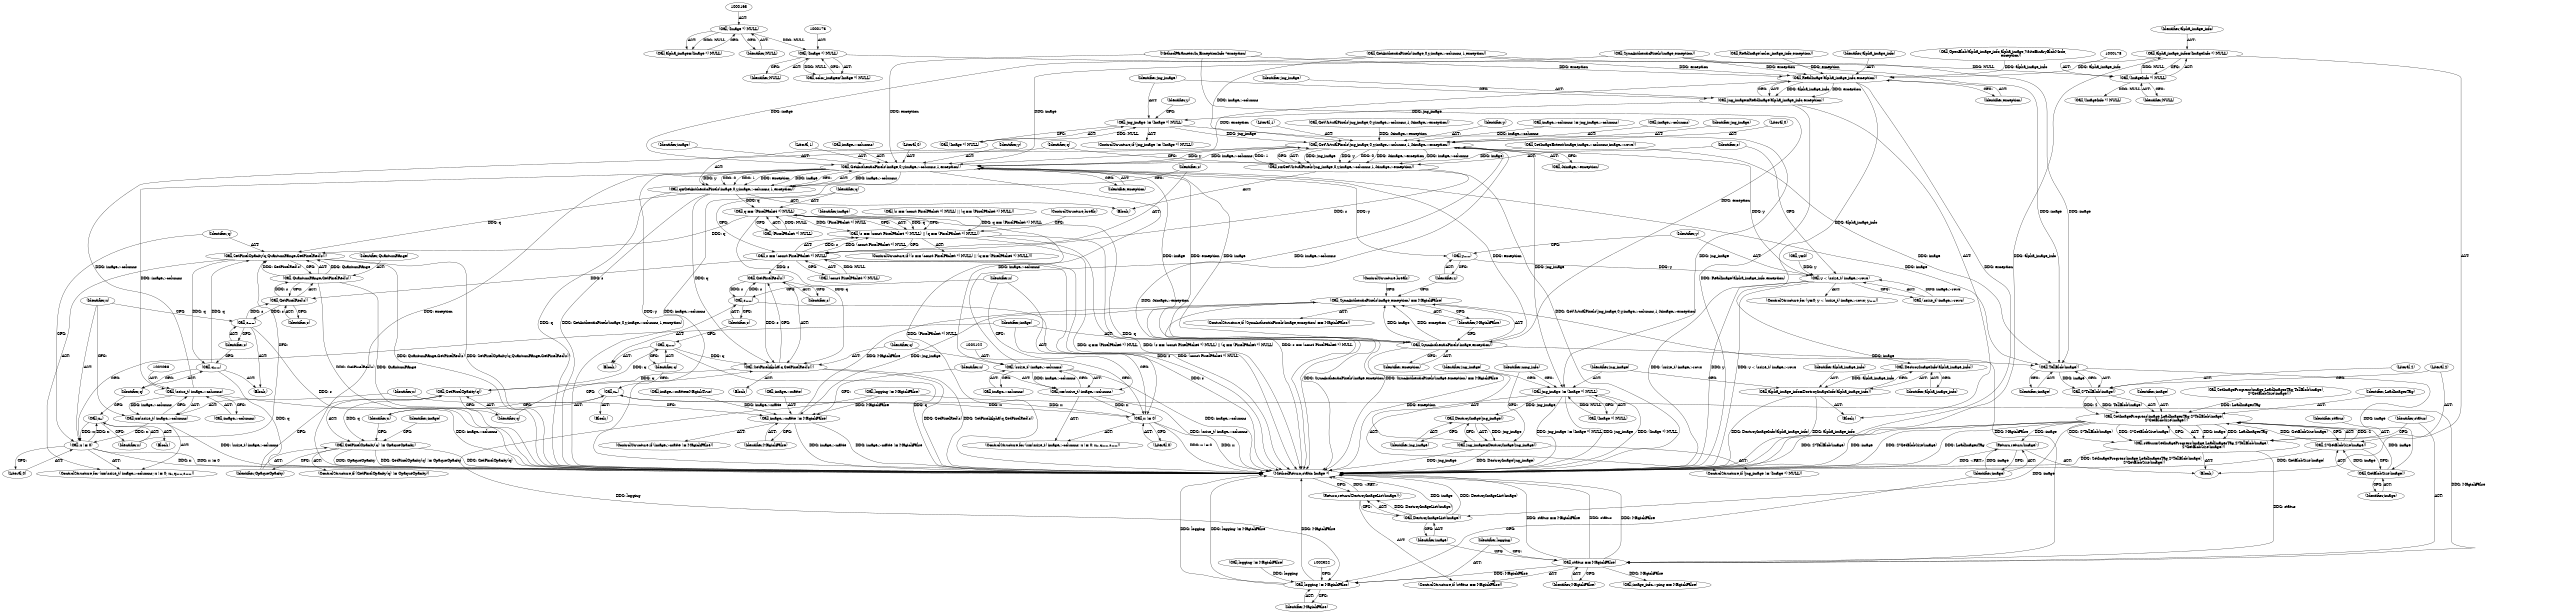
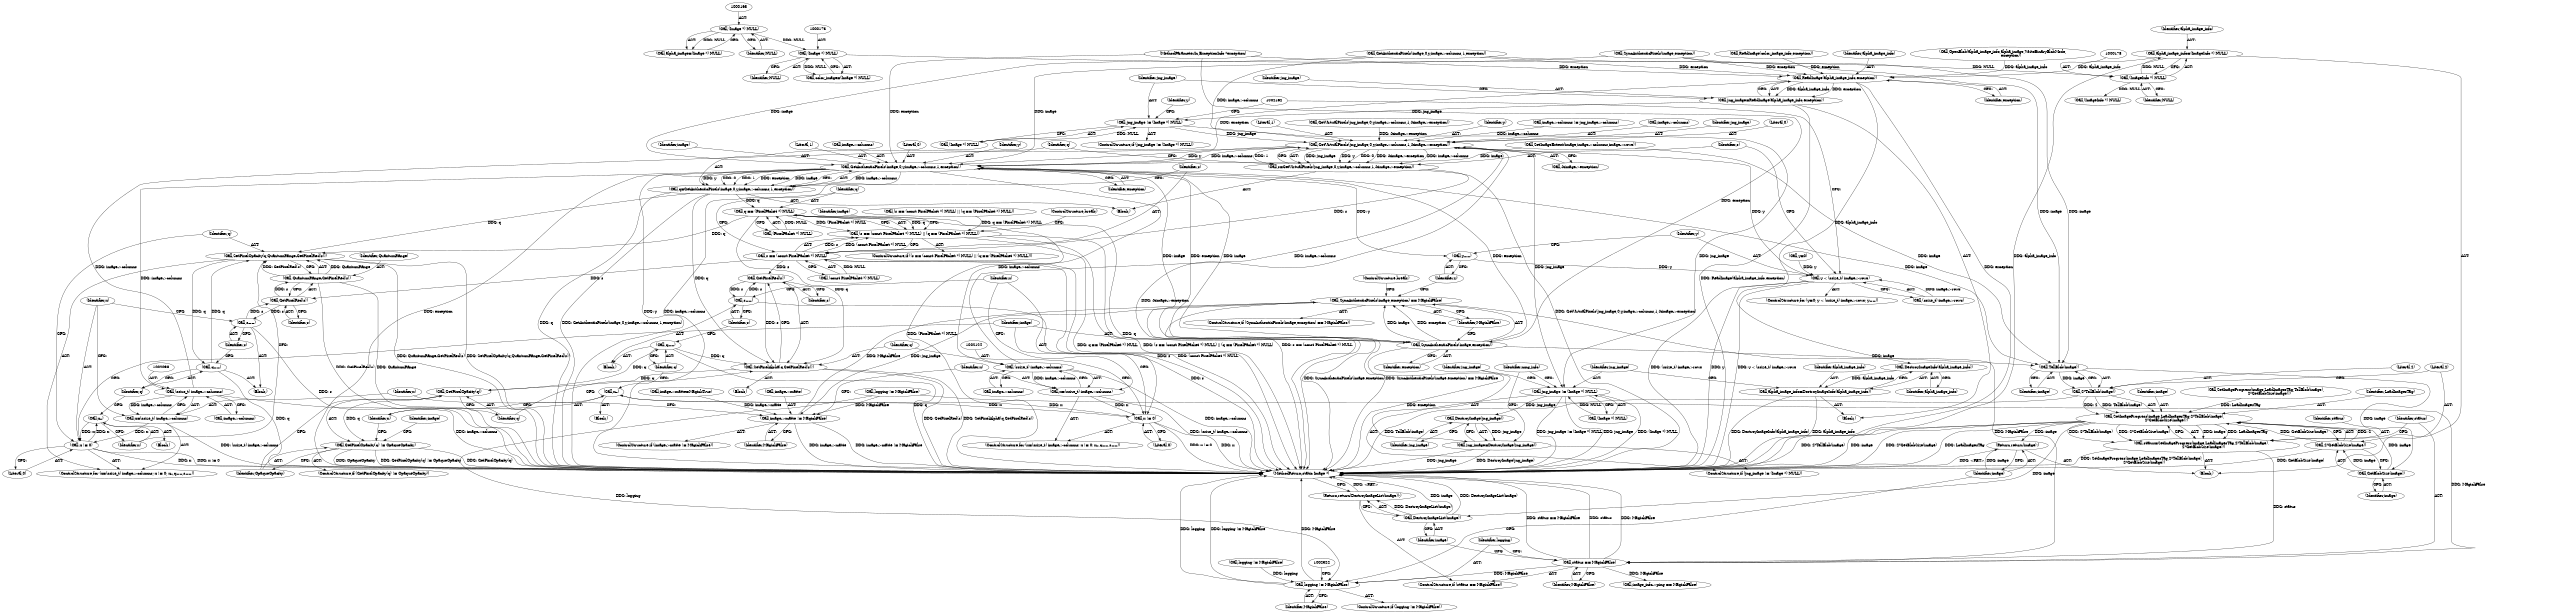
none -> (1274, 101)
none -> (1695, 399)
none -> (1399, 607)
